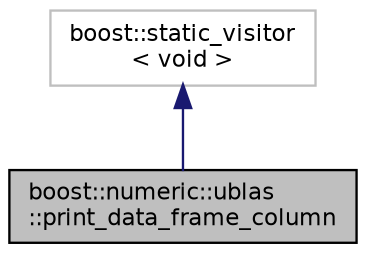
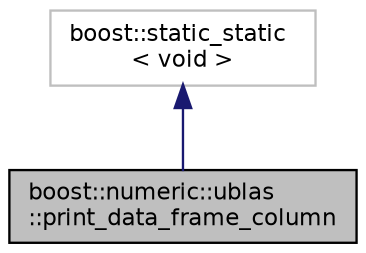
(183, 48) -> (183, 48)
